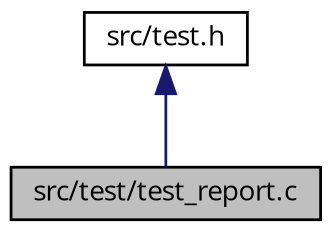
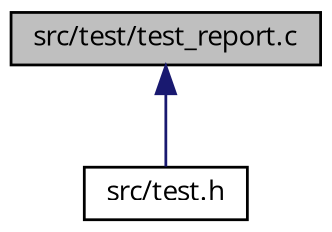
(166, 131) -> (166, 131)
